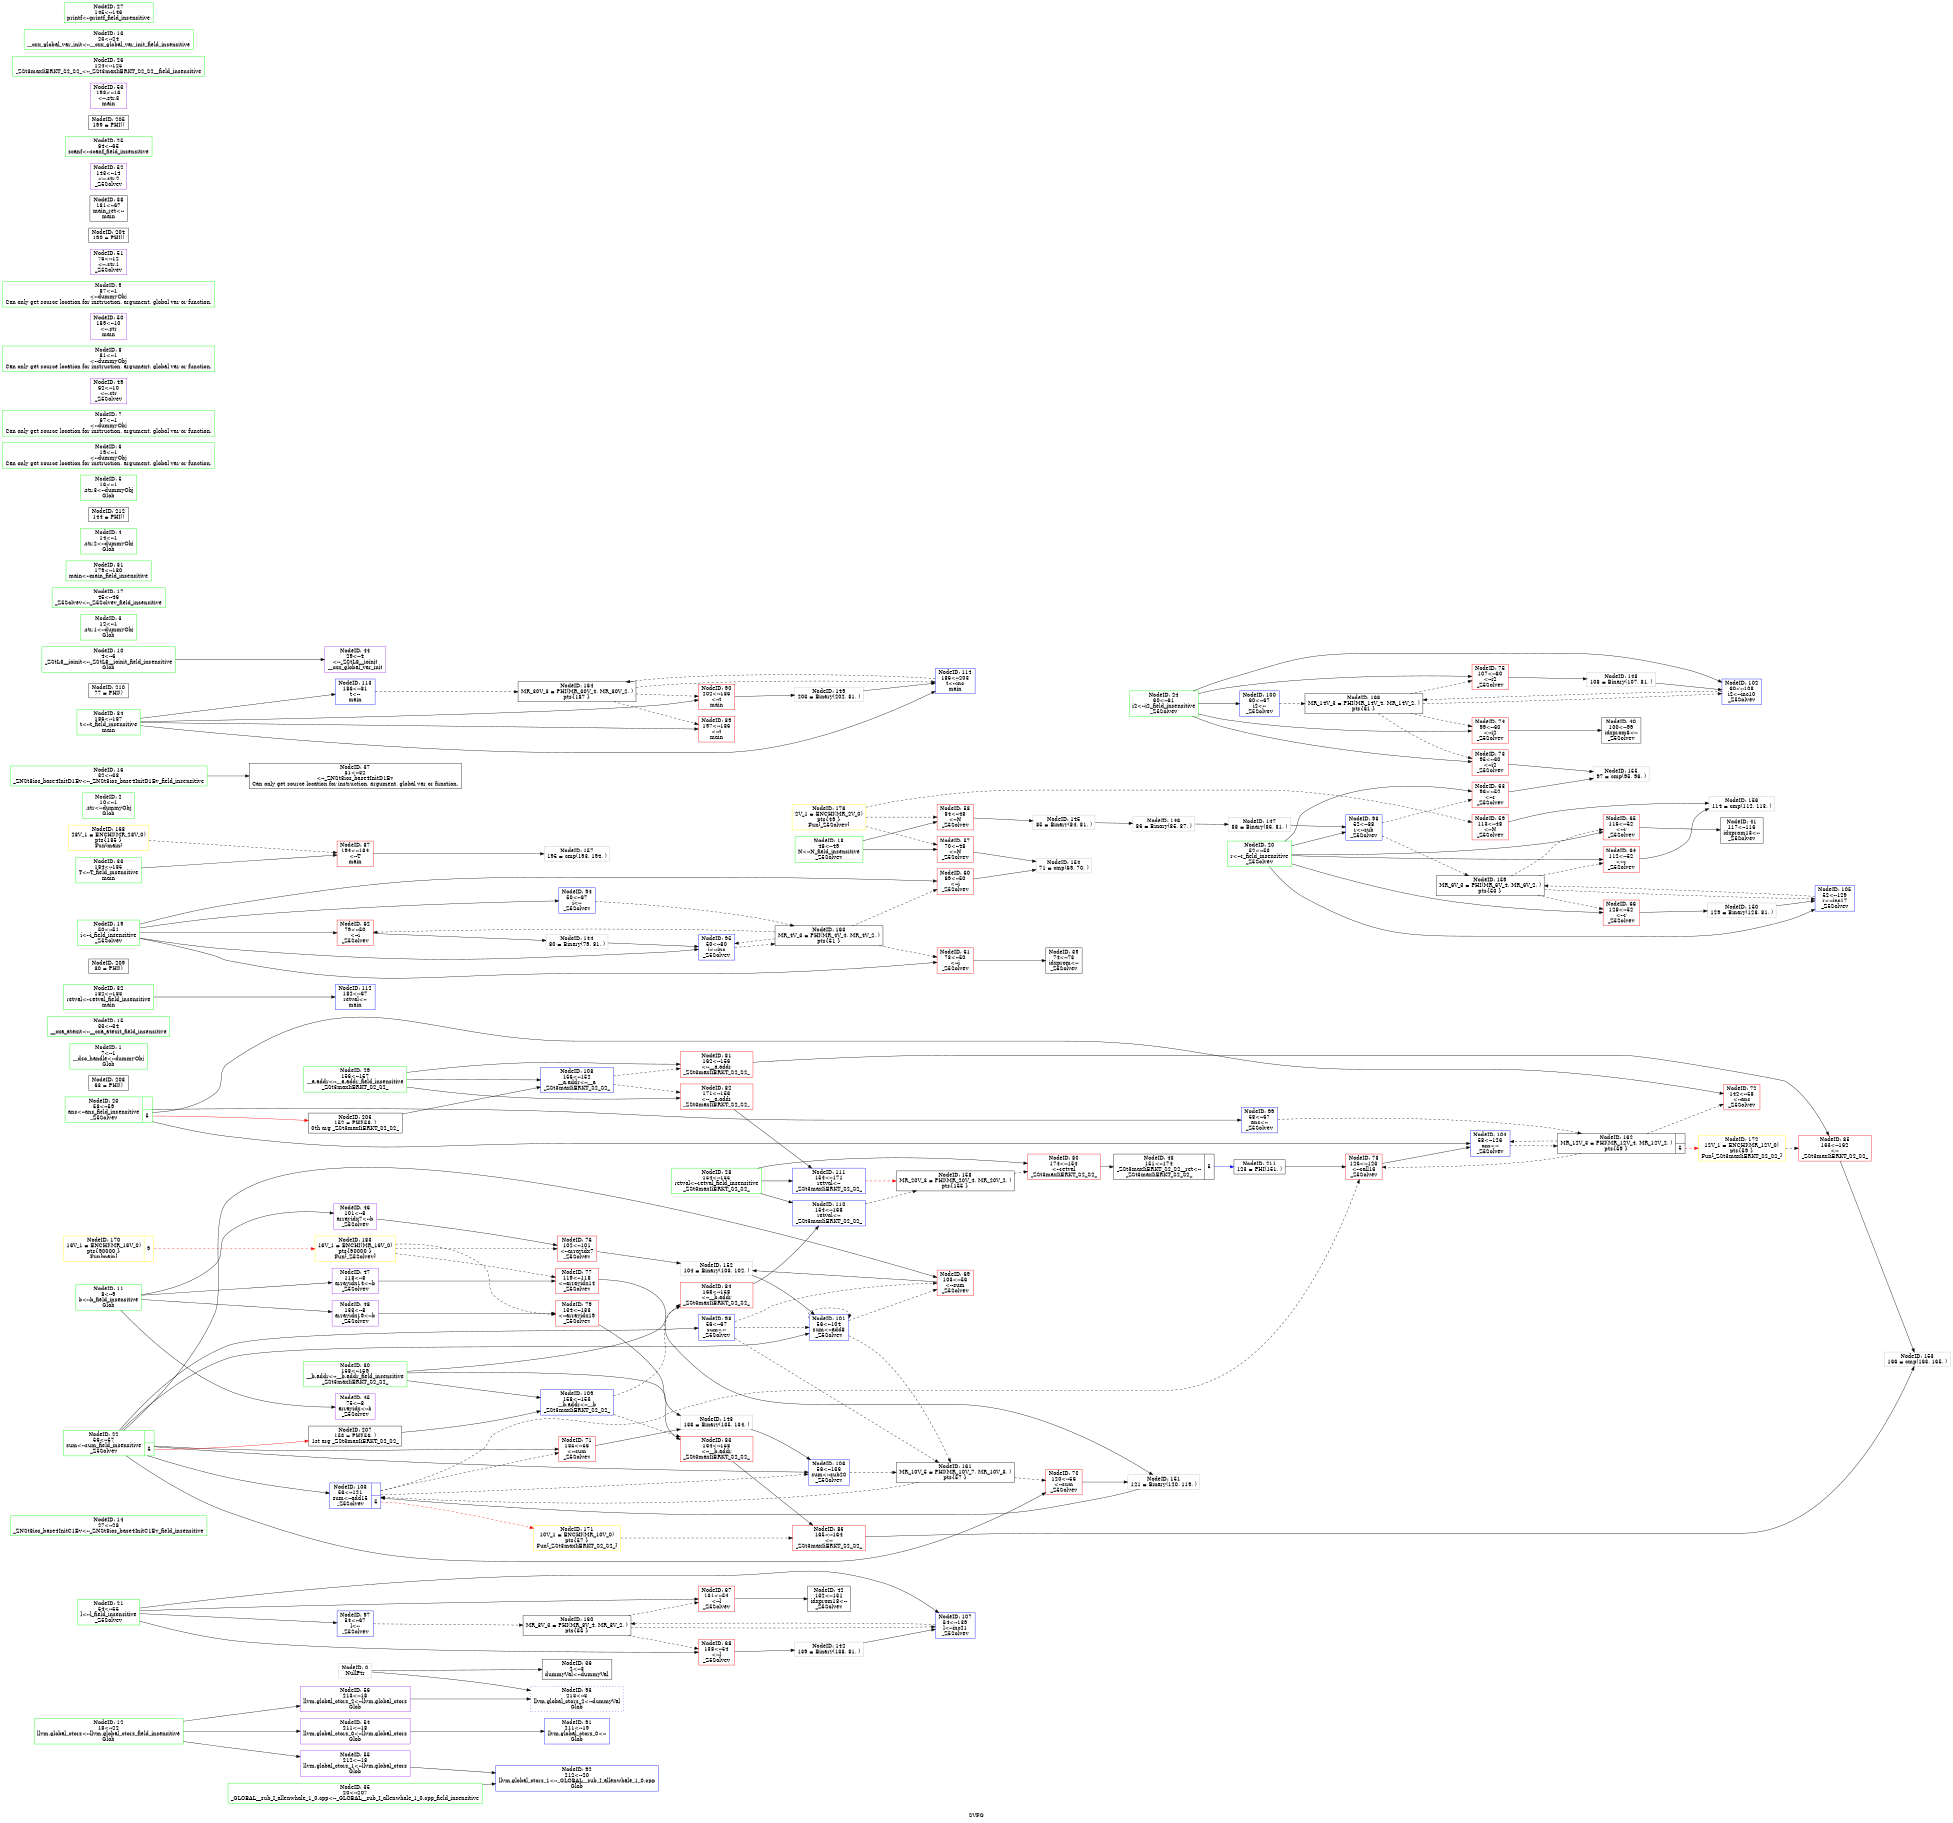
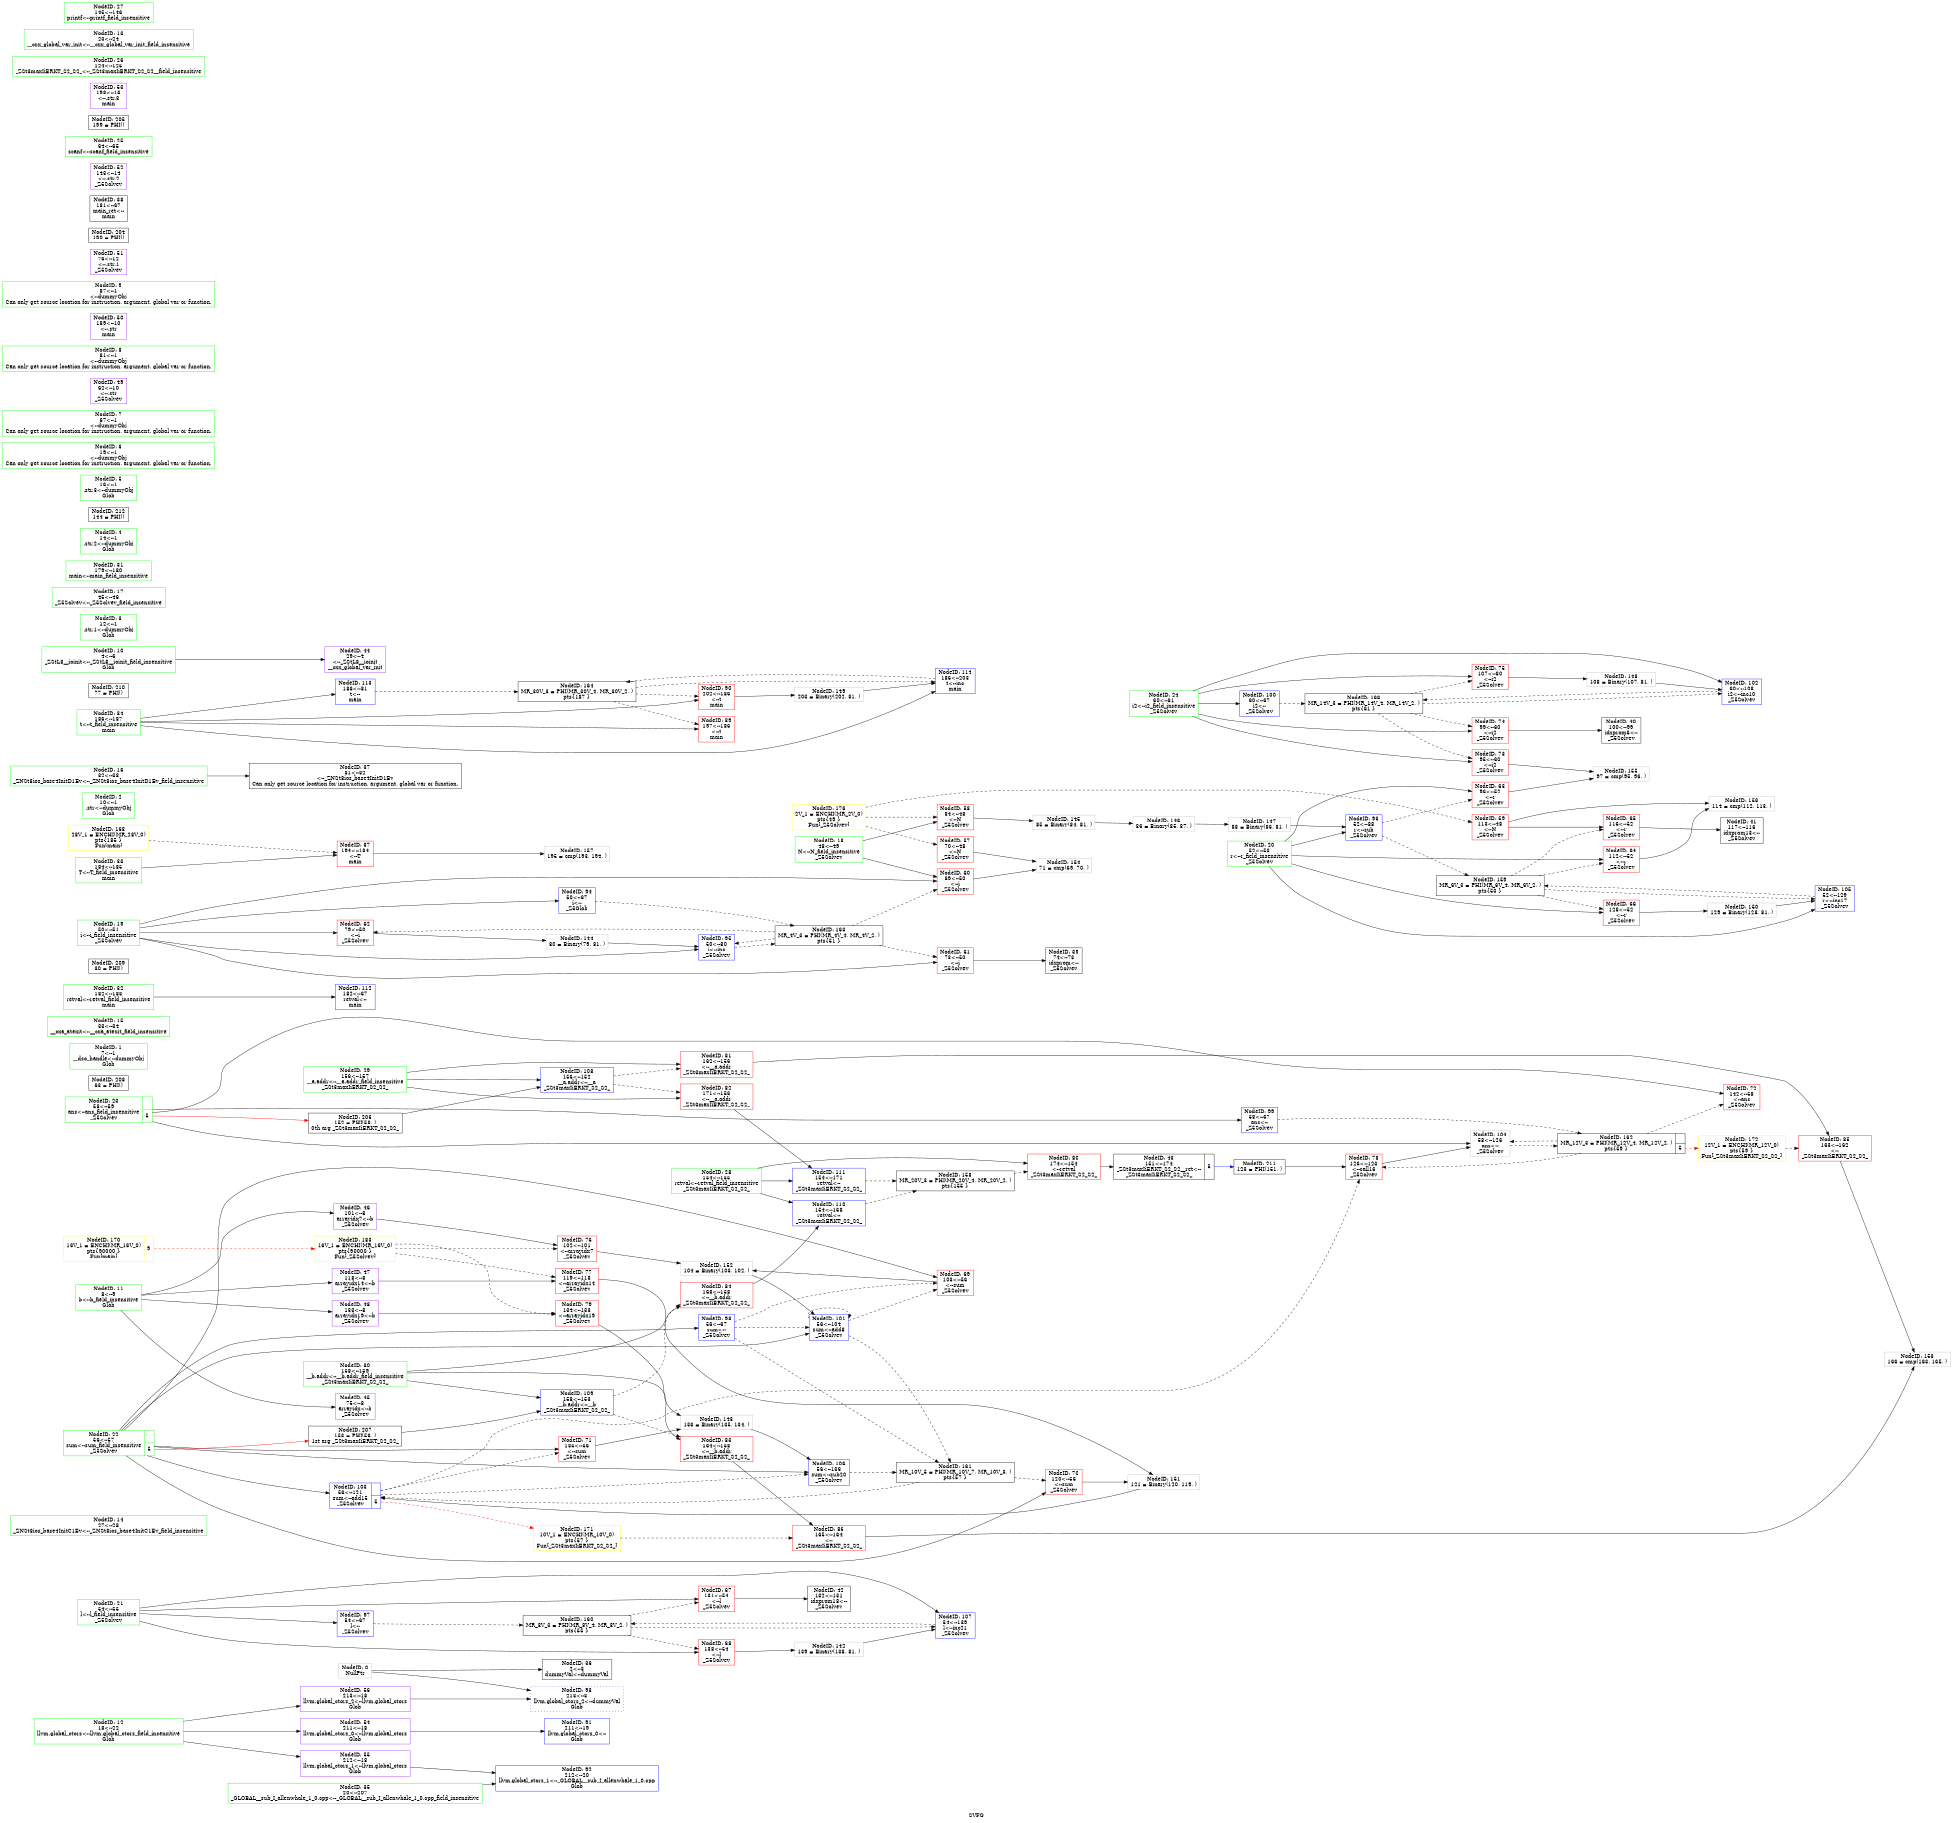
(898, 849) -> (898, 867)
(1446, 852) -> (1554, 827)
(577, 909) -> (577, 909)
(1490, 1143) -> (1490, 1143)
(879, 1181) -> (879, 1181)
